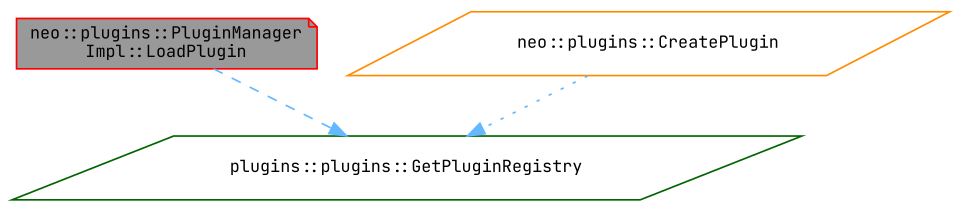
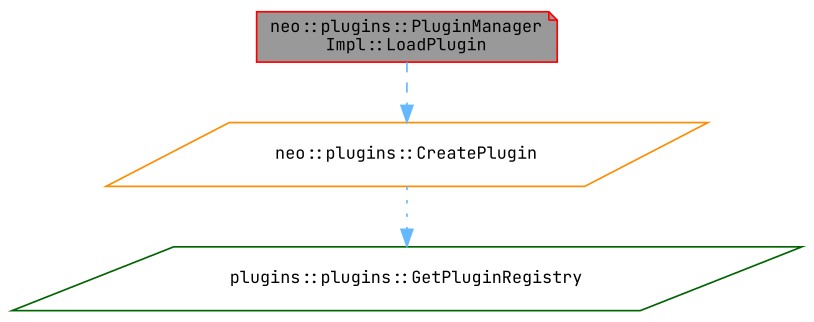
(272, 98) -> (407, 84)
